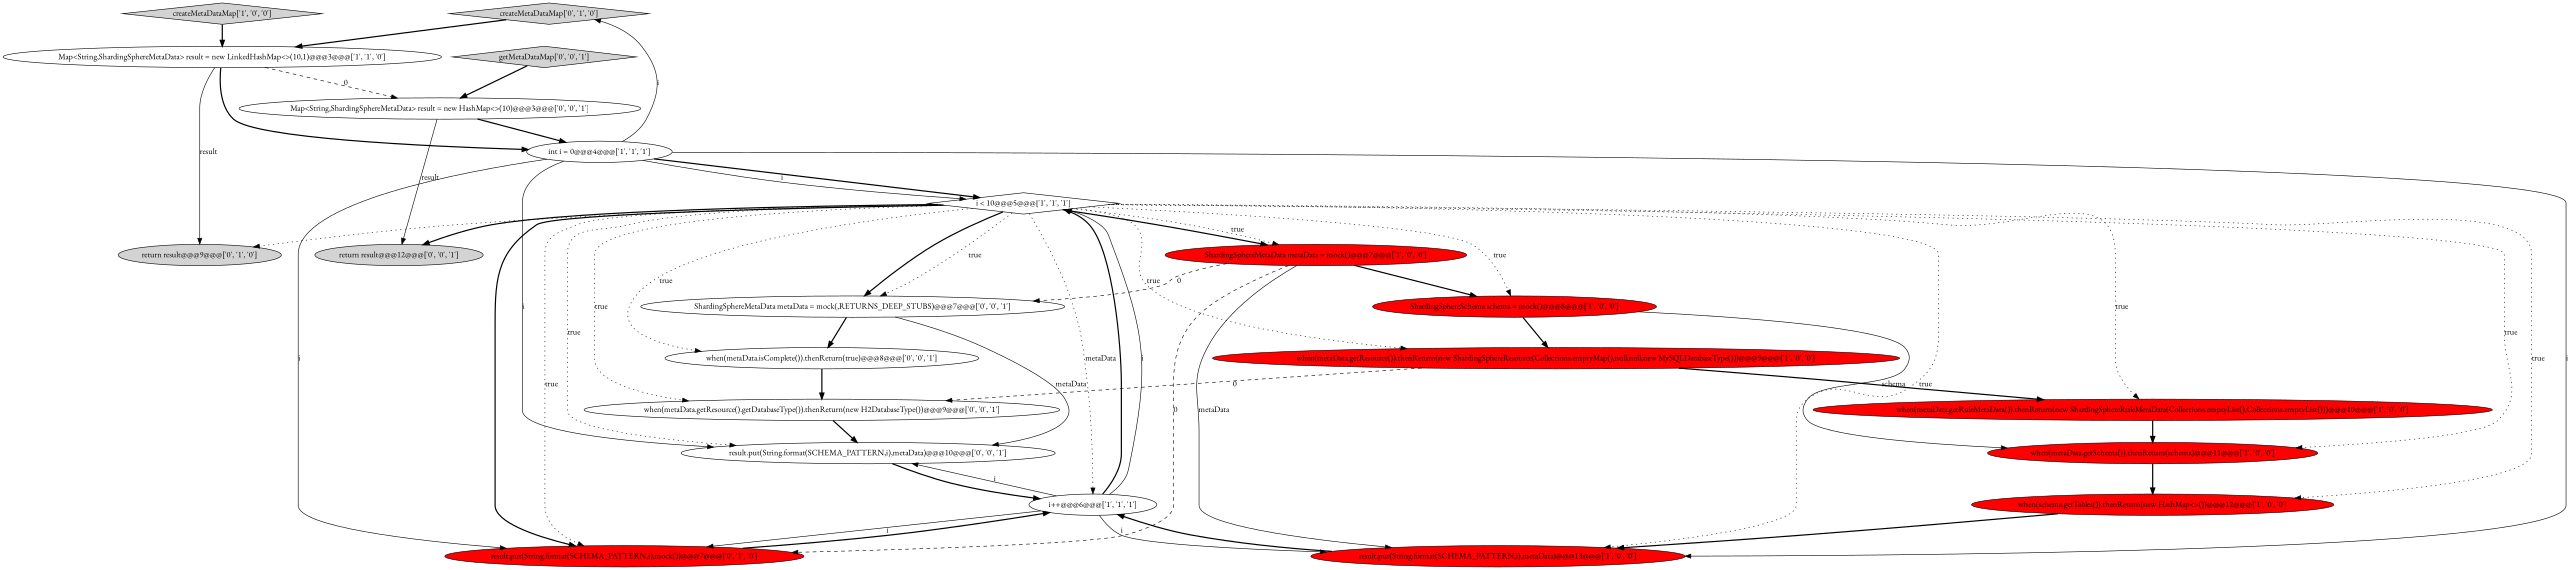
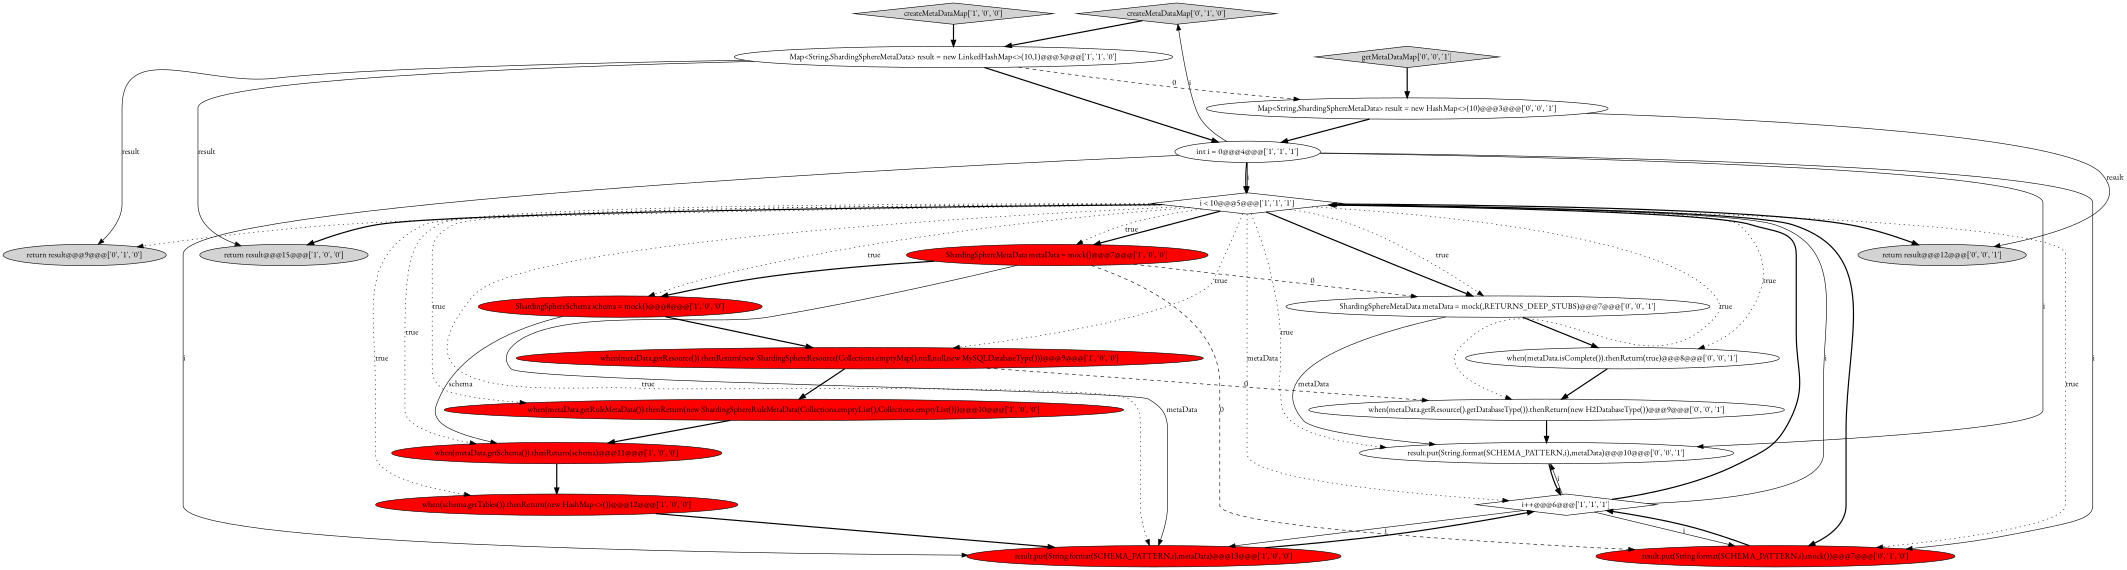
none -> (284, 255)
(1093, 505) -> (1566, 505)
